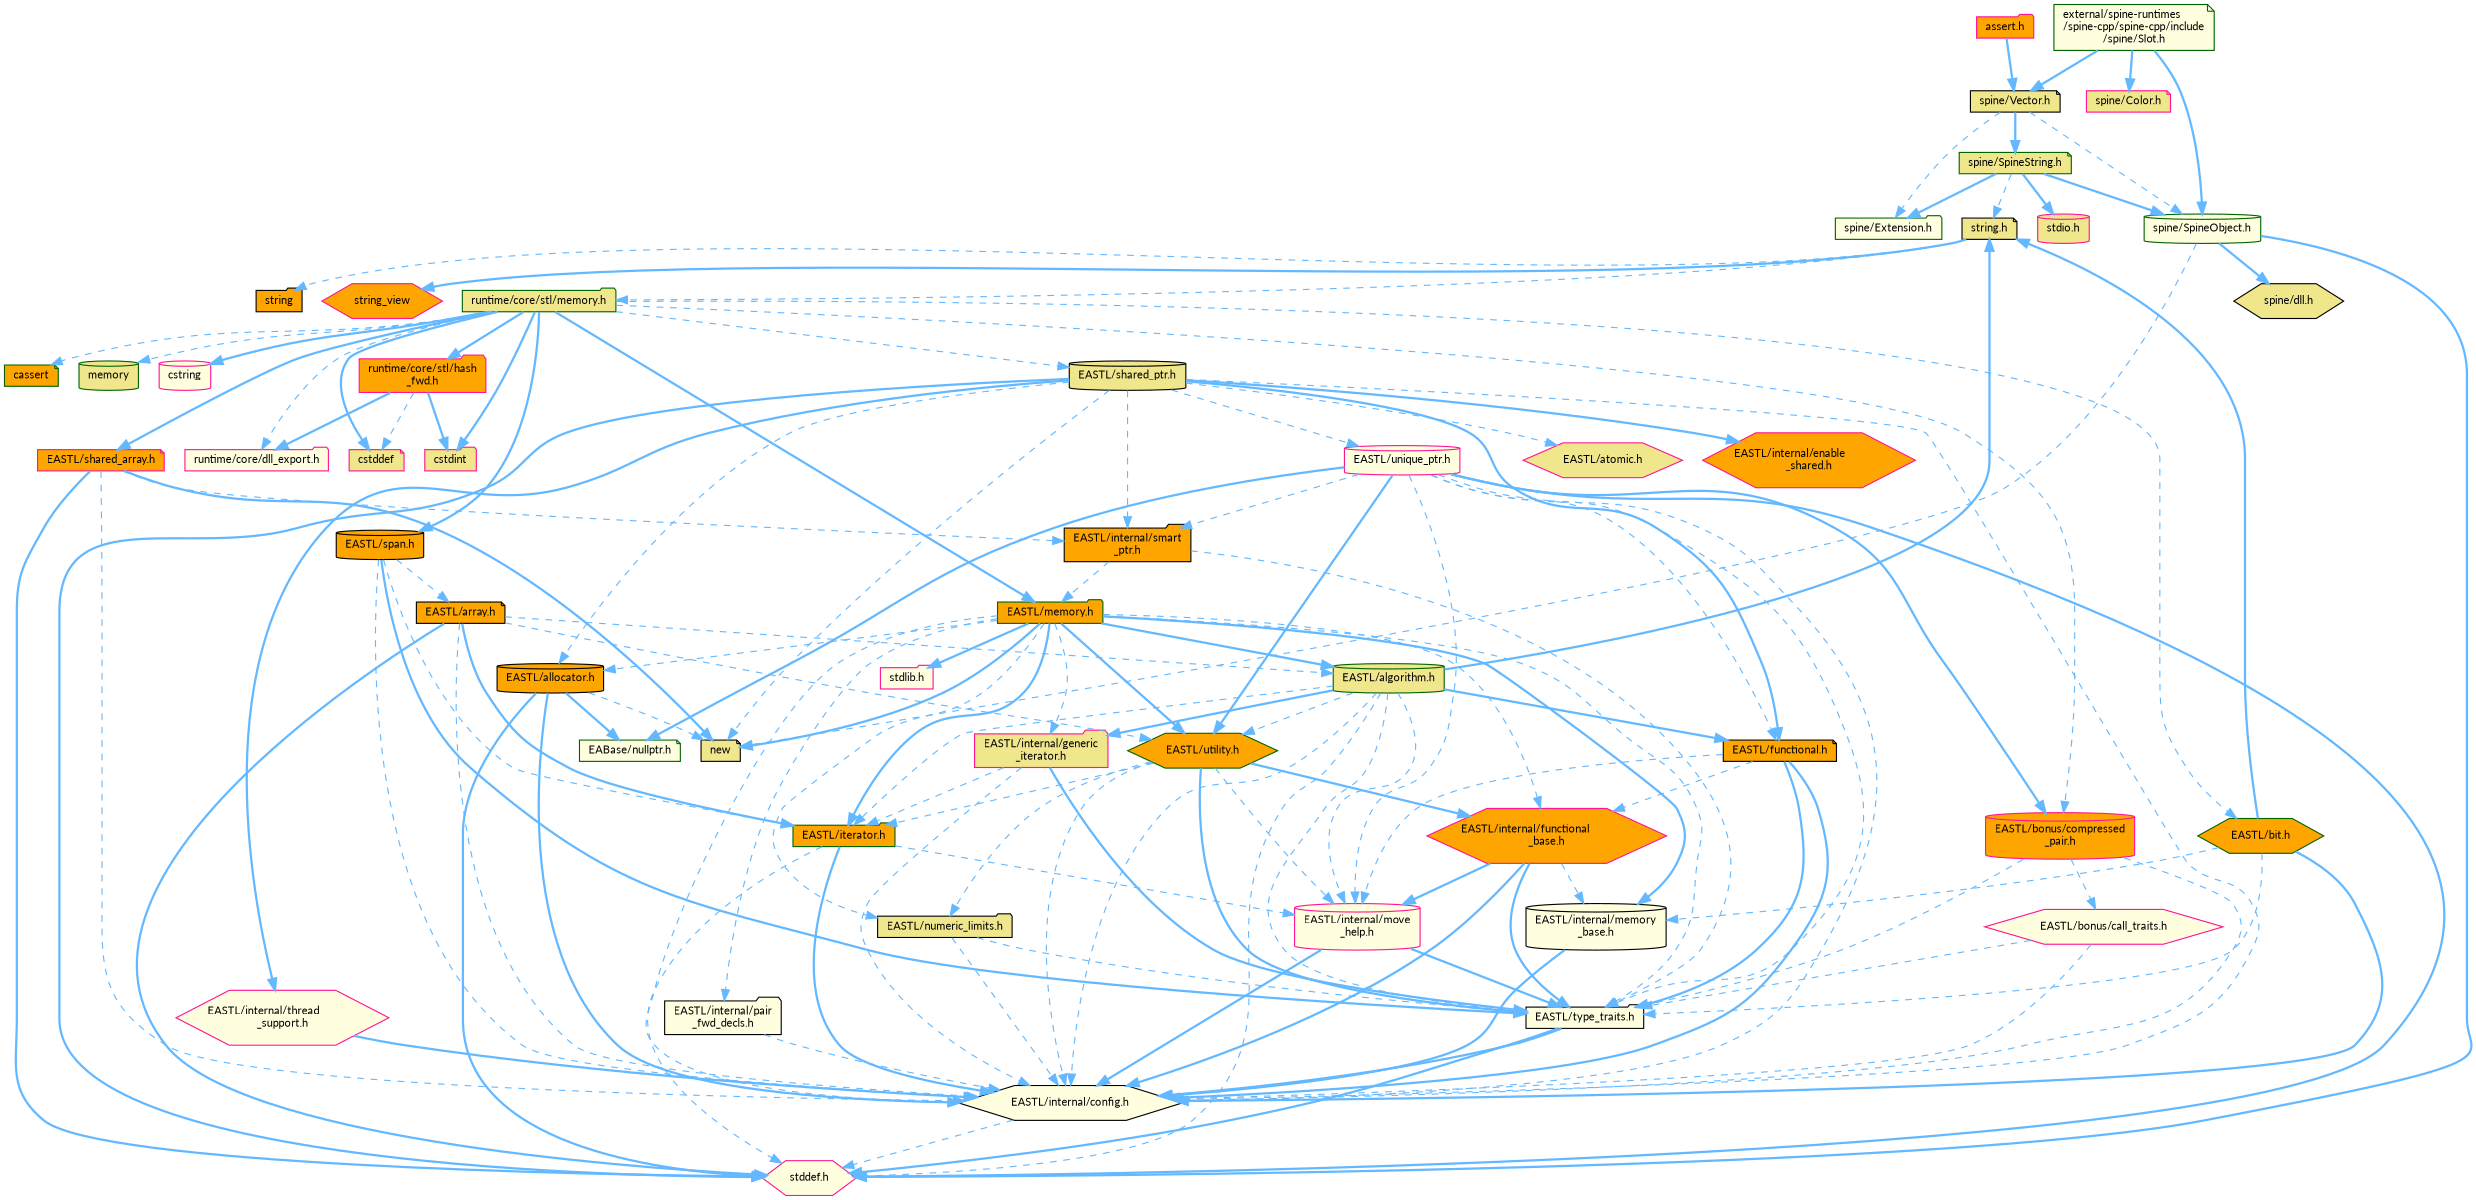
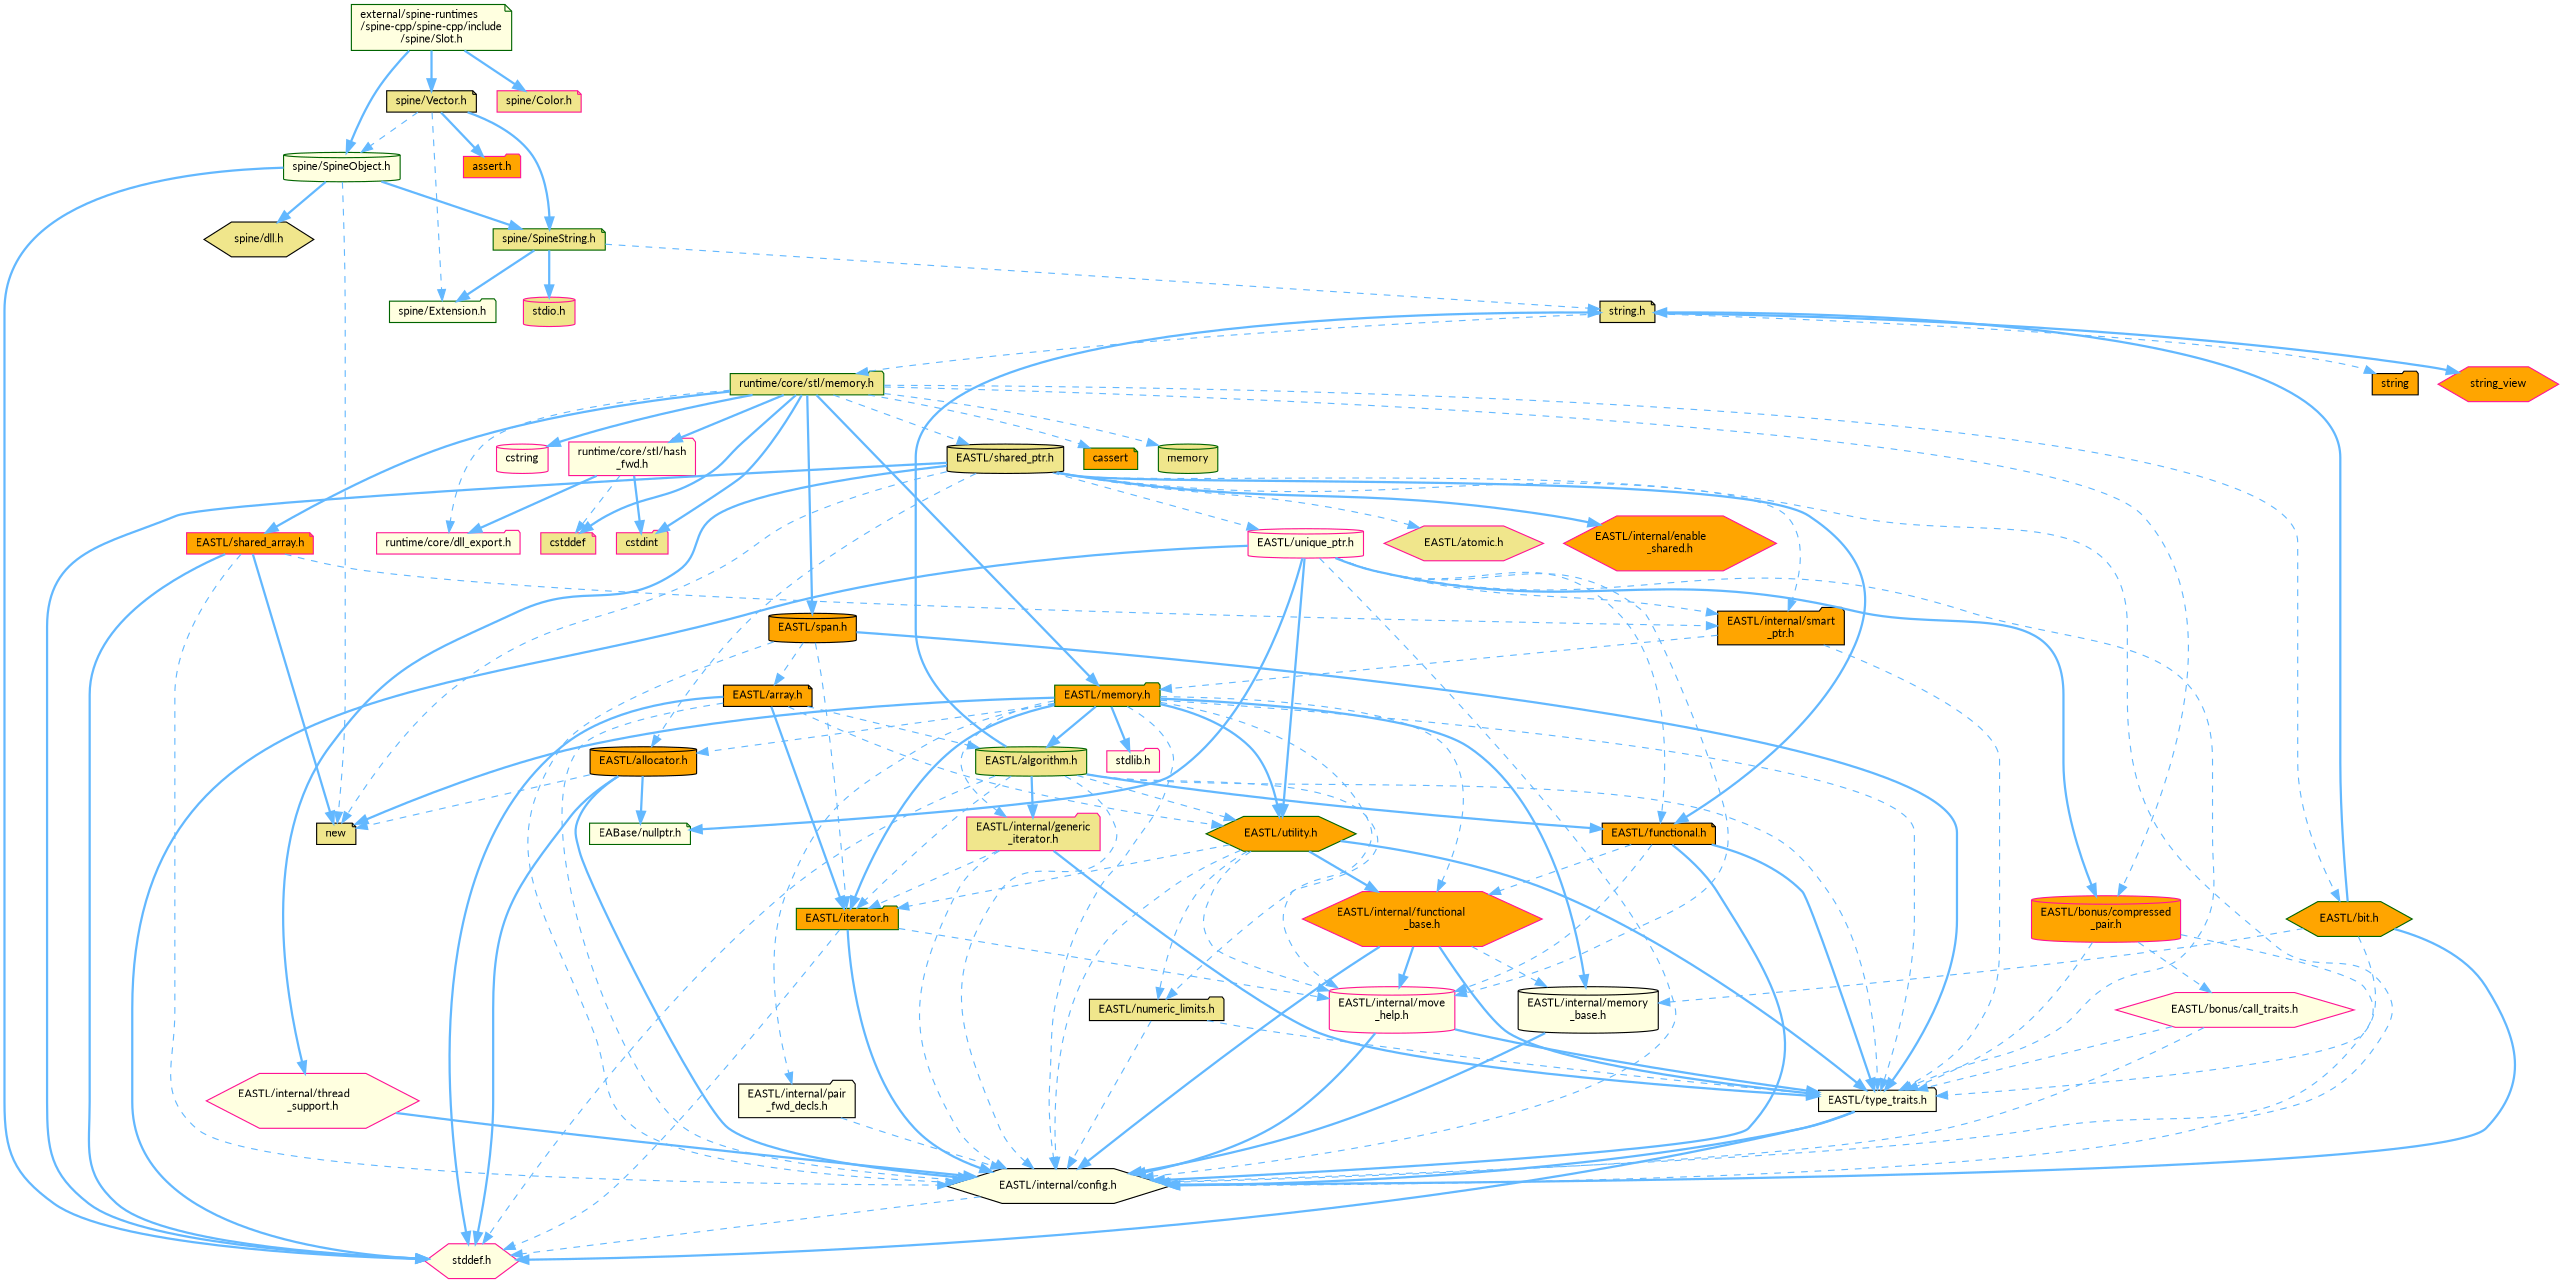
(2009, 59) -> (458, 130)
(2098, 192) -> (446, 203)
(423, 376) -> (632, 459)
